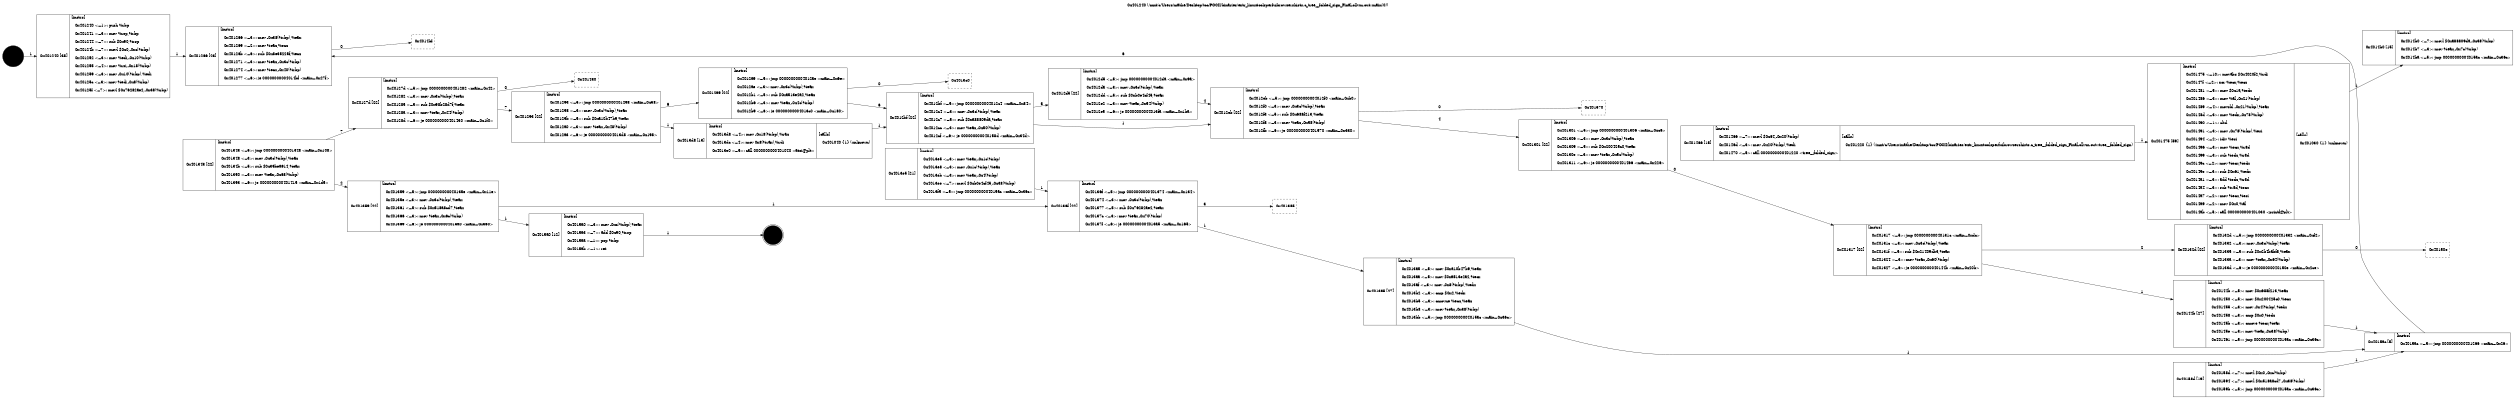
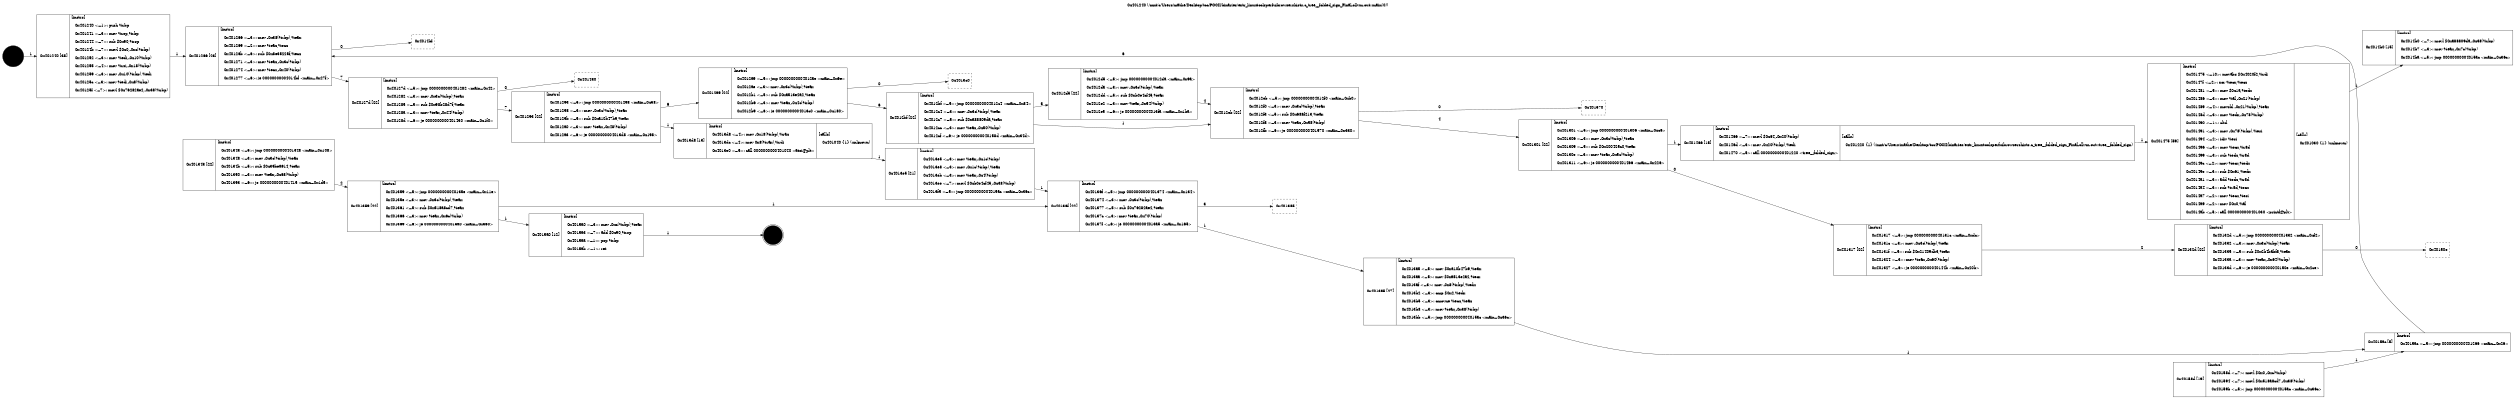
(878, 128) -> (877, 159)
(340, 134) -> (339, 79)
none -> (1673, 145)
(2249, 314) -> none
